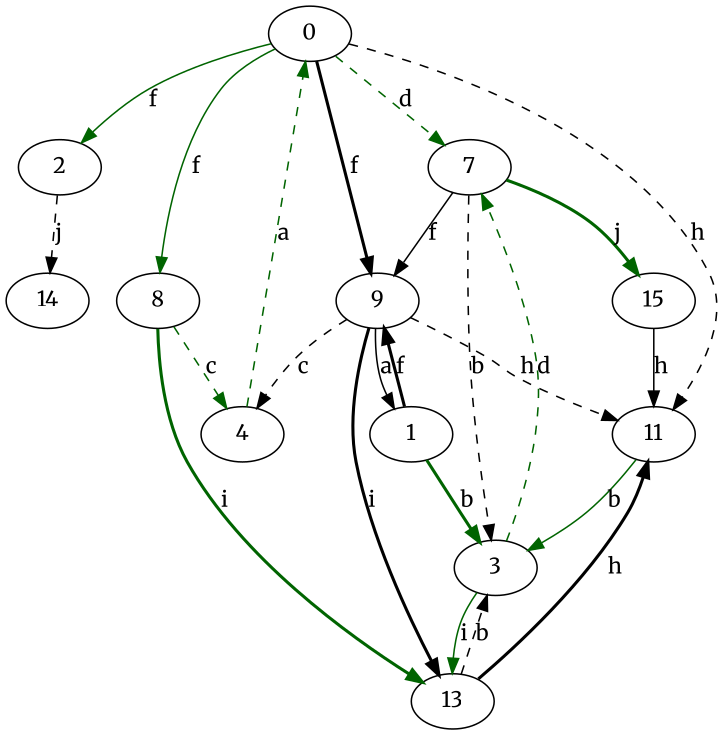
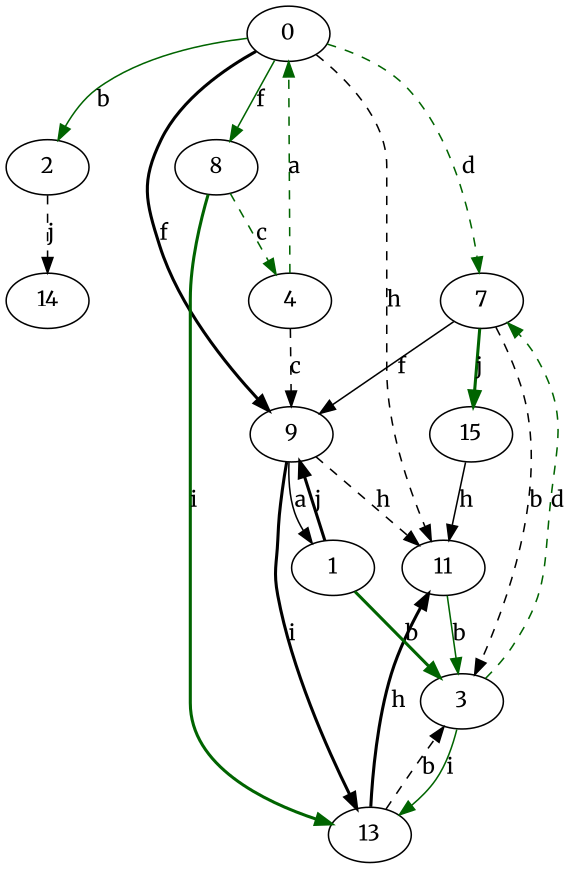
(153, 101) -> (104, 101)
(302, 352) -> (291, 360)
(401, 368) -> (318, 501)
